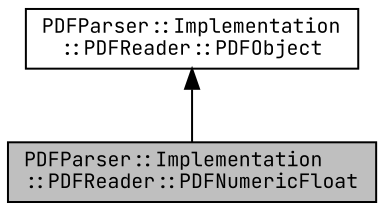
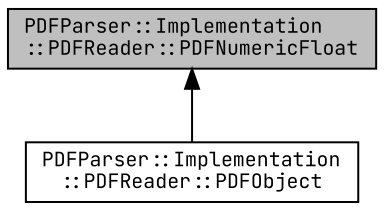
(192, 116) -> (192, 116)
